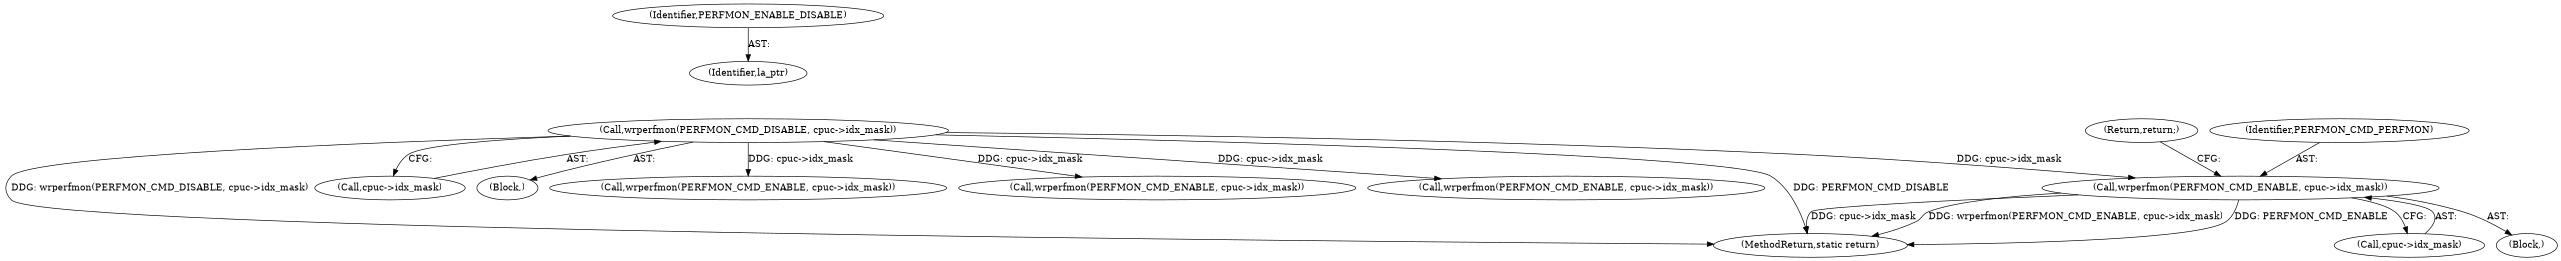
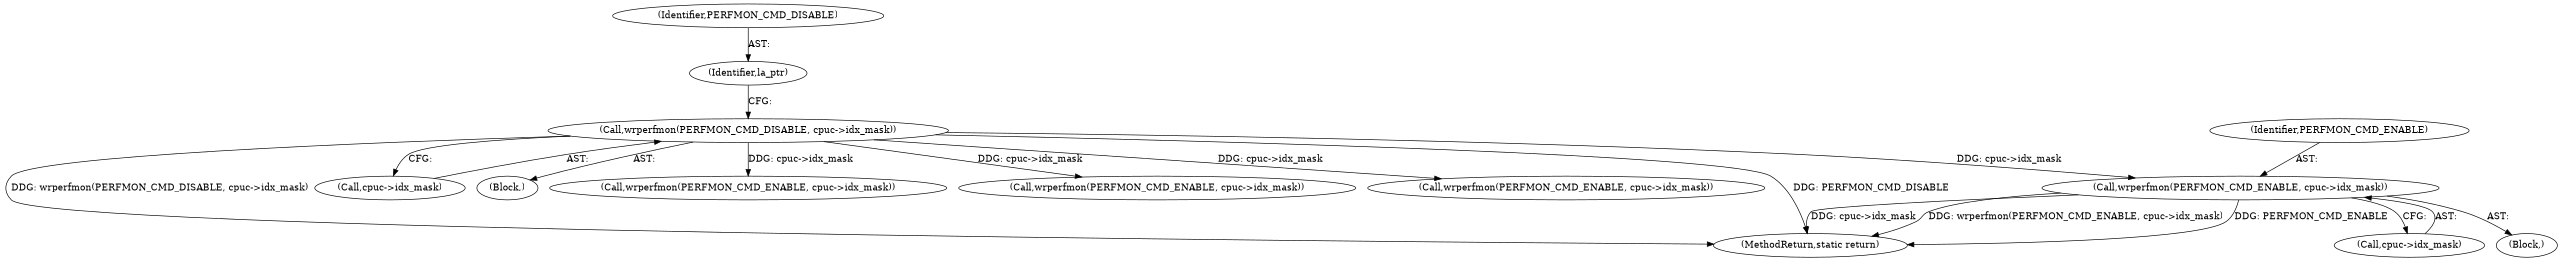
(748, 16) -> (748, 16)
none -> (748, 99)
(2142, 131) -> none
(2340, 131) -> (2340, 131)
